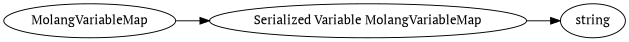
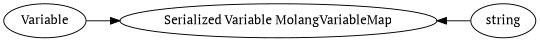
(90, 21) -> (45, 21)
(539, 21) -> (459, 21)
